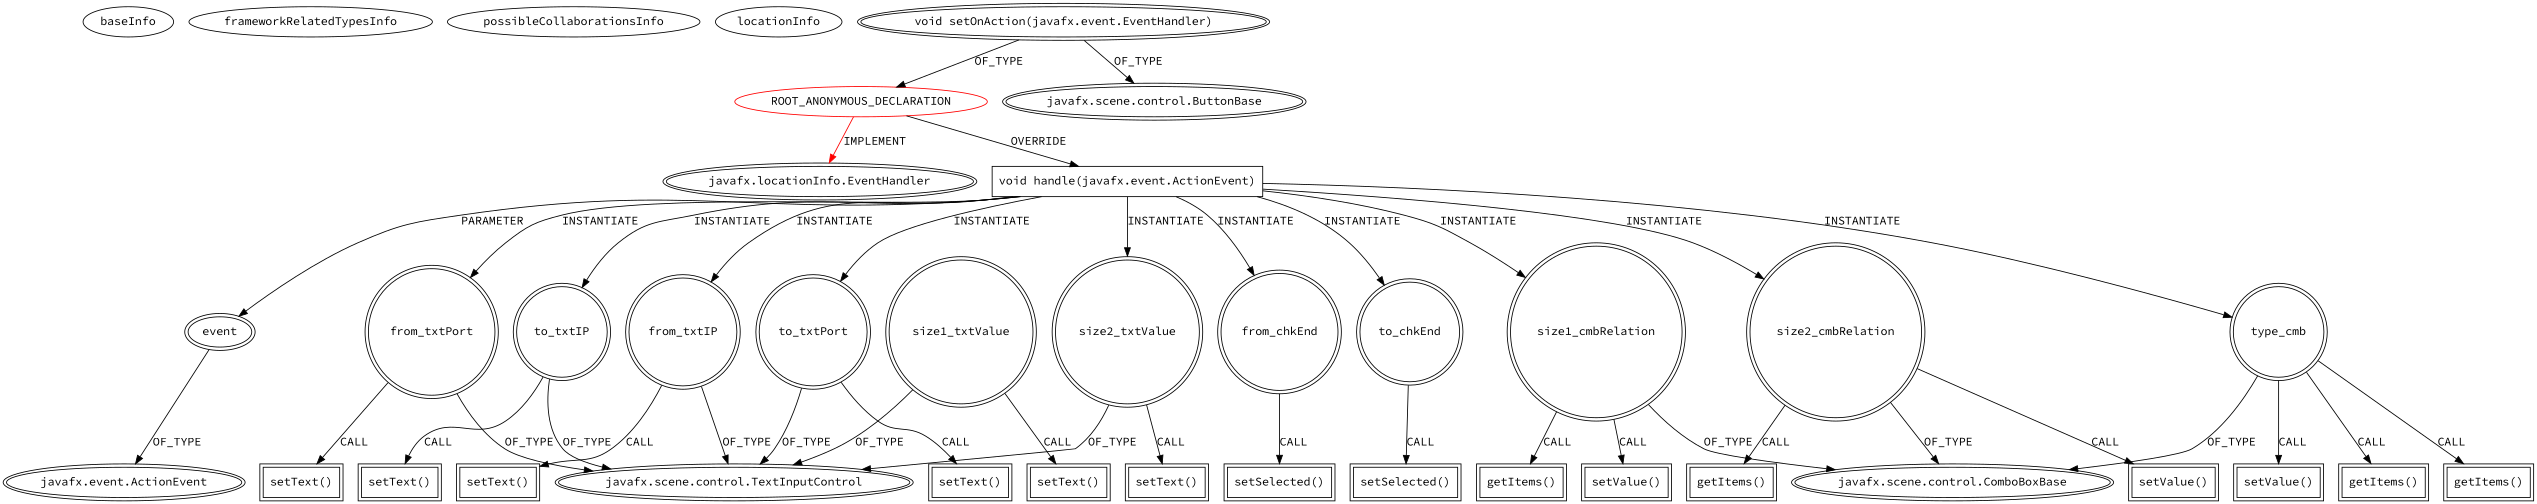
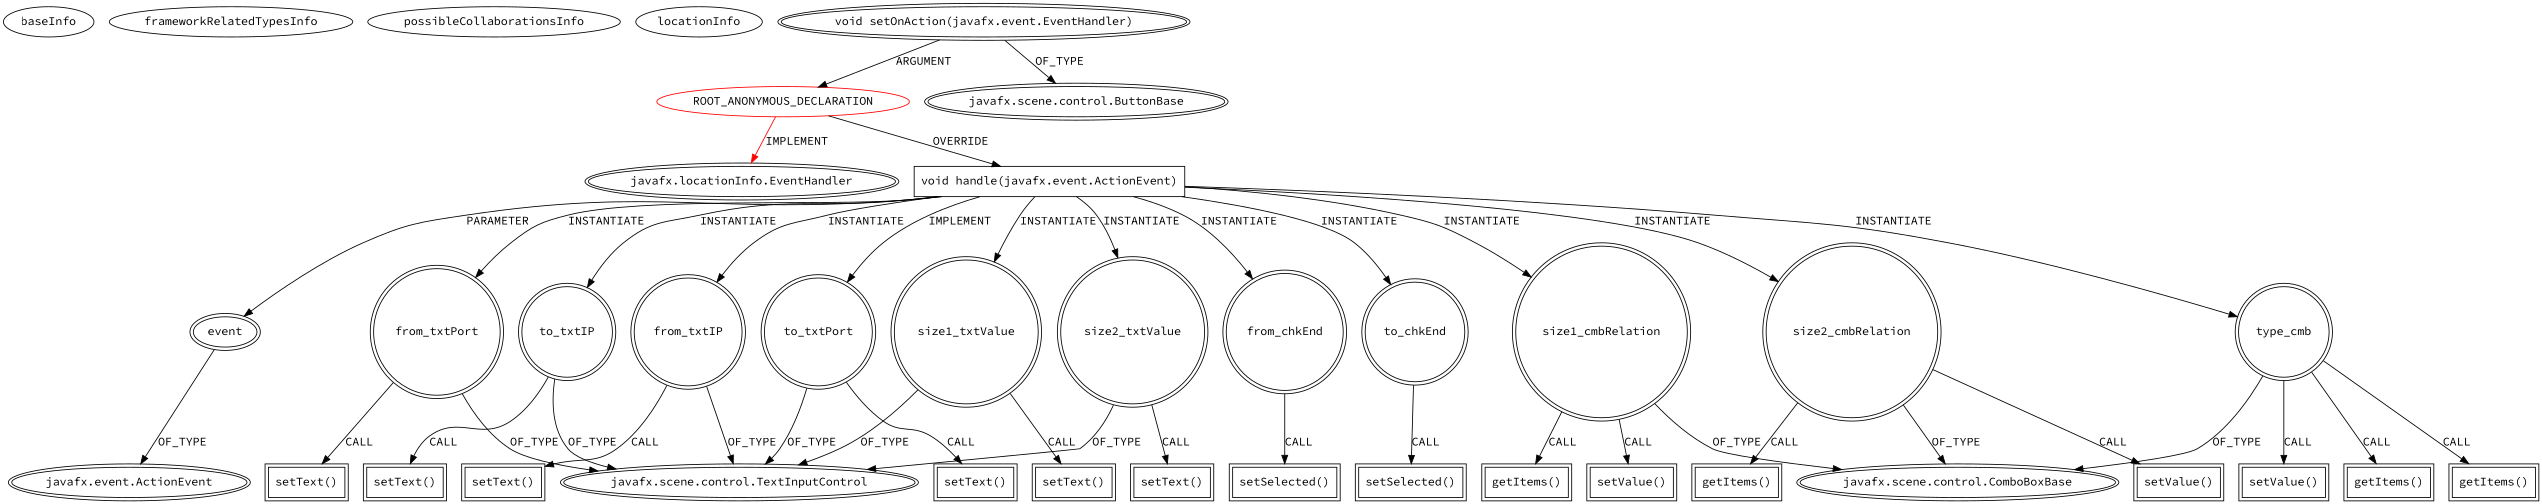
(999, 62) -> (924, 62)
(992, 221) -> (960, 221)
none -> (1014, 224)
